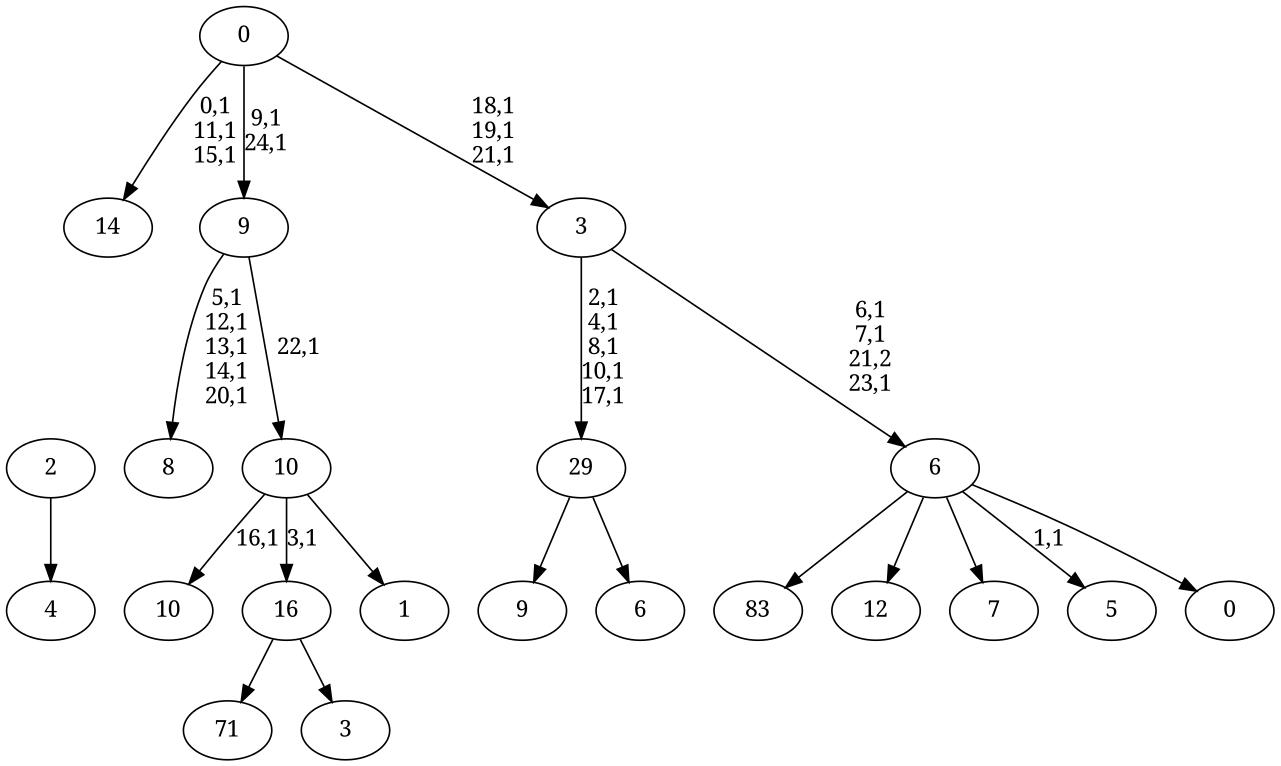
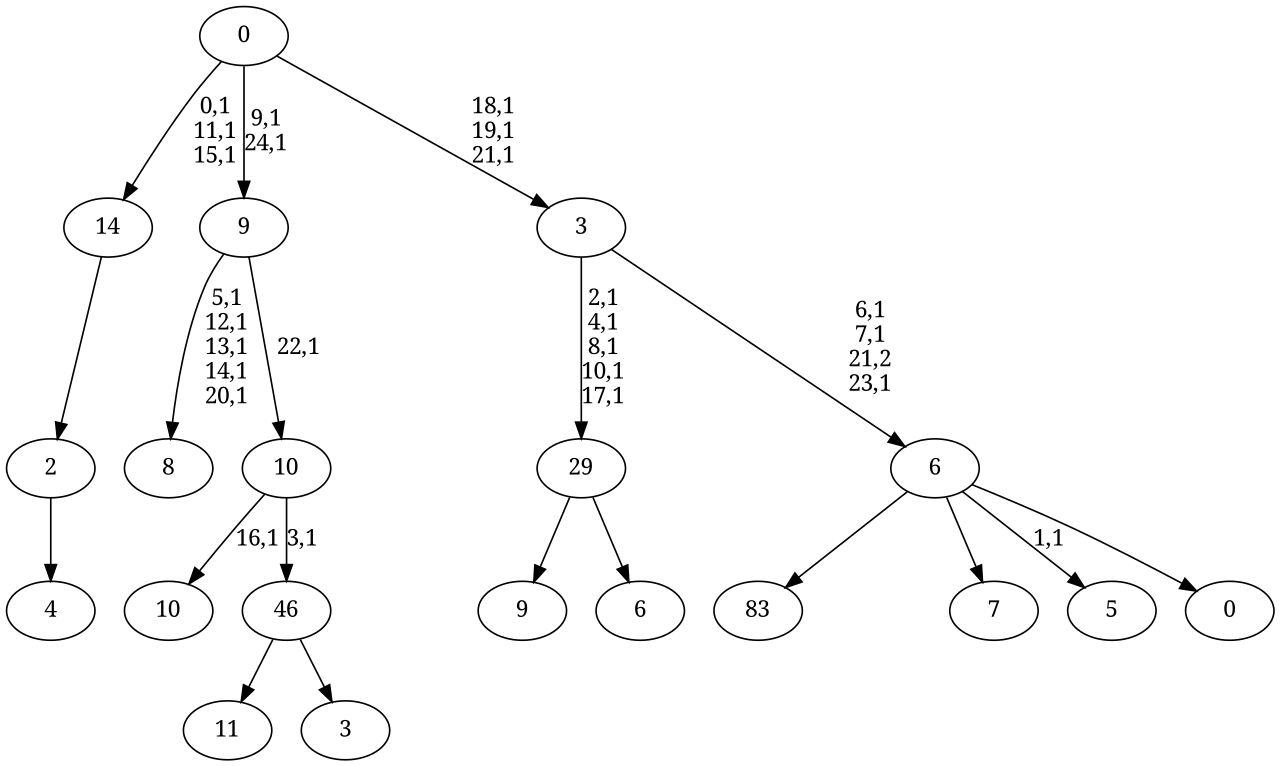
none -> (81, 340)
(287, 611) -> (287, 611)
(404, 611) -> none
(876, 611) -> none
(228, 730) -> (228, 730)
